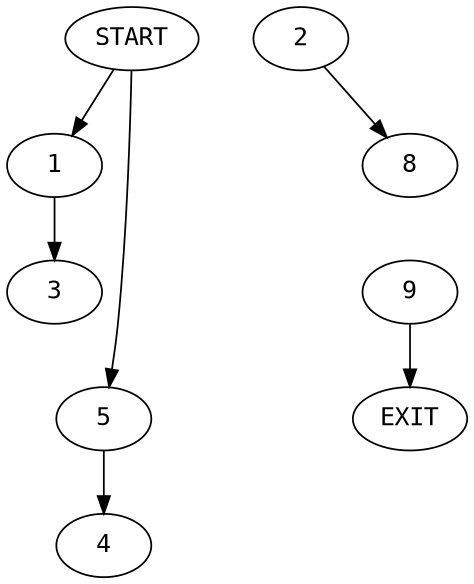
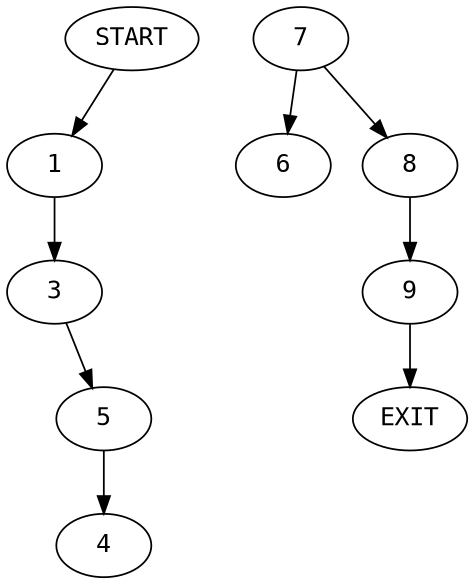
(301, 39) -> (301, 39)
none -> (283, 165)
none -> (410, 220)
(126, 221) -> (76, 347)
